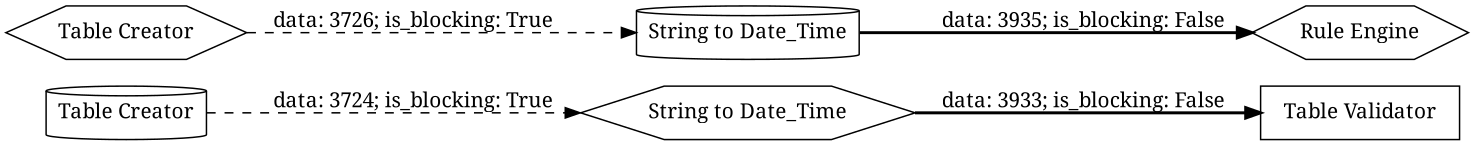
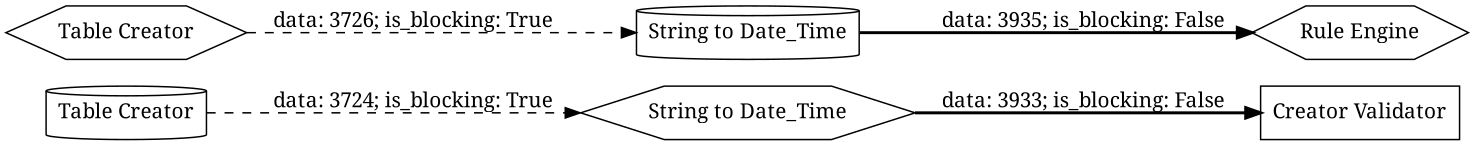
(1360, 113) -> (1360, 113)
